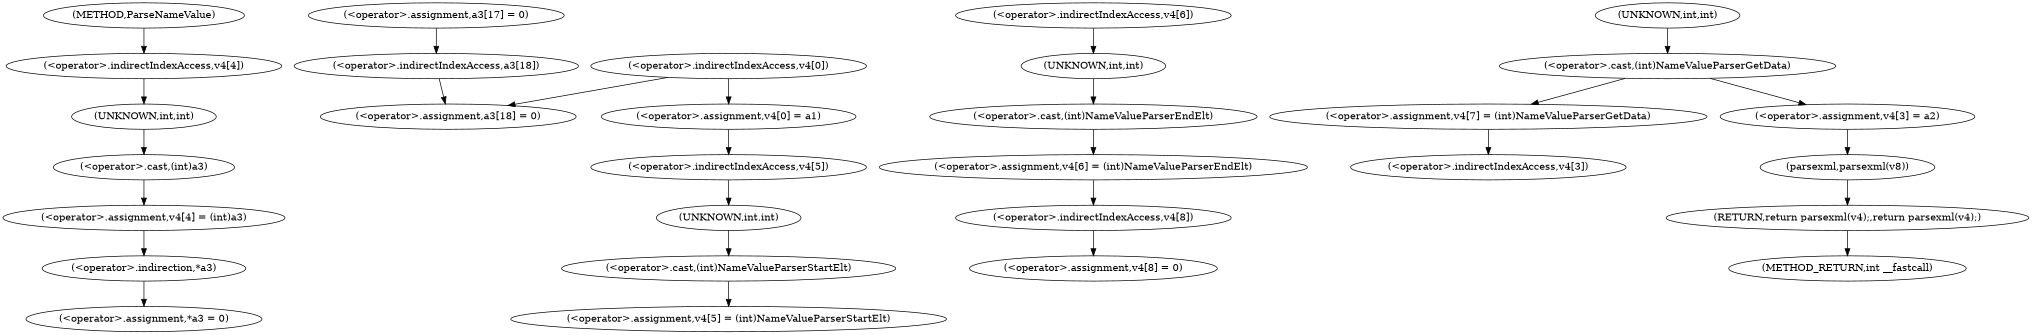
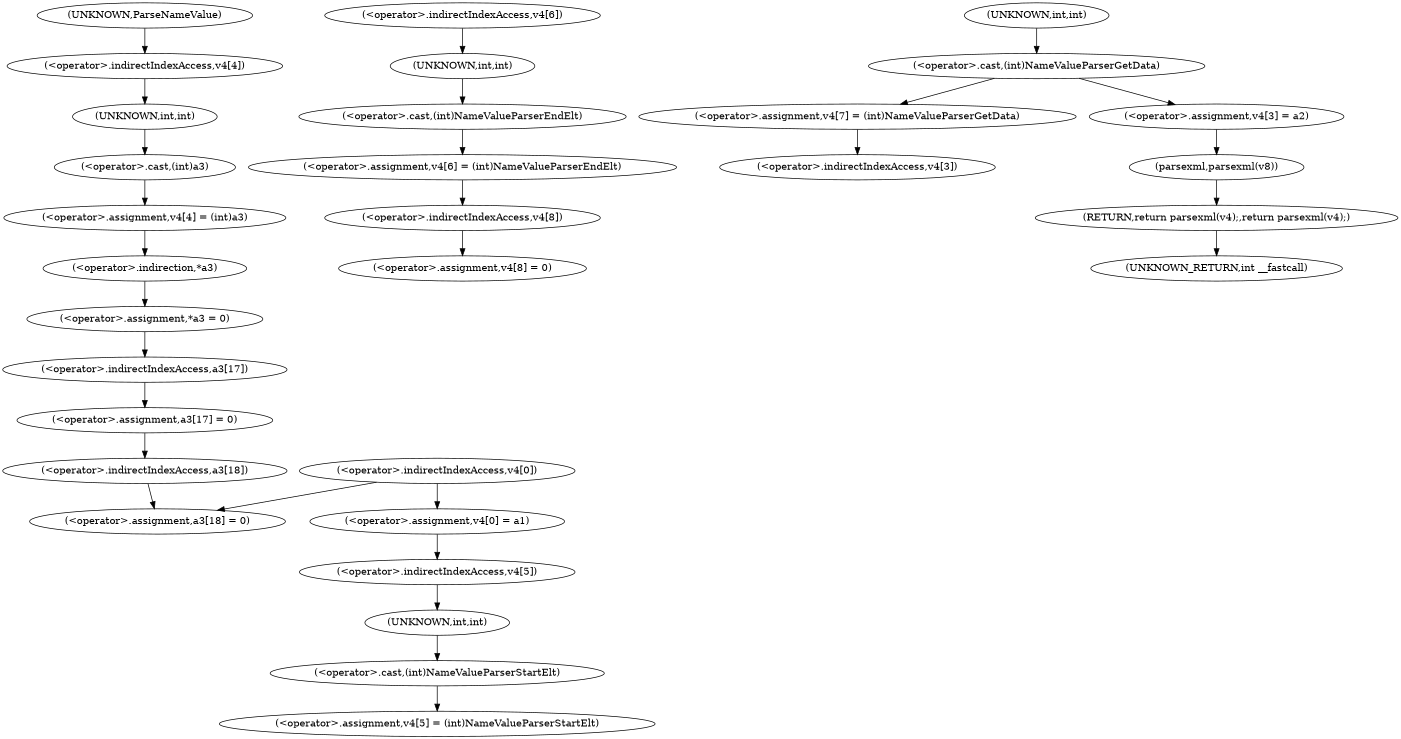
(144, 15) -> (145, 15)
(1847, 268) -> (1217, 268)
none -> (145, 370)
